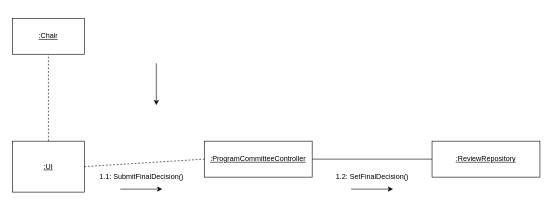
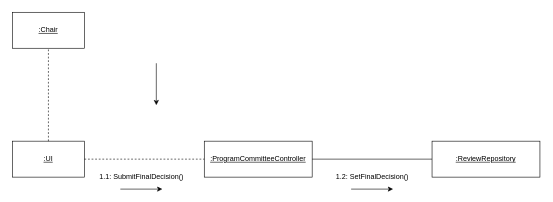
(48, 36) -> (48, 30)
(48, 167) -> (48, 159)
